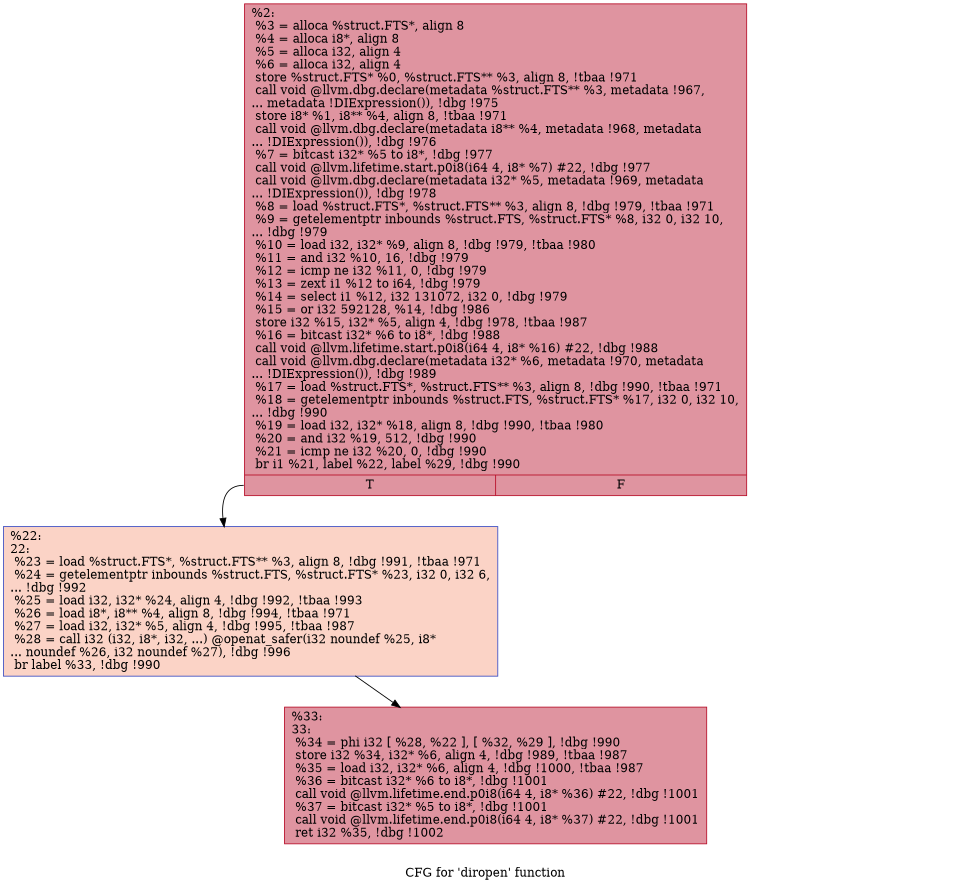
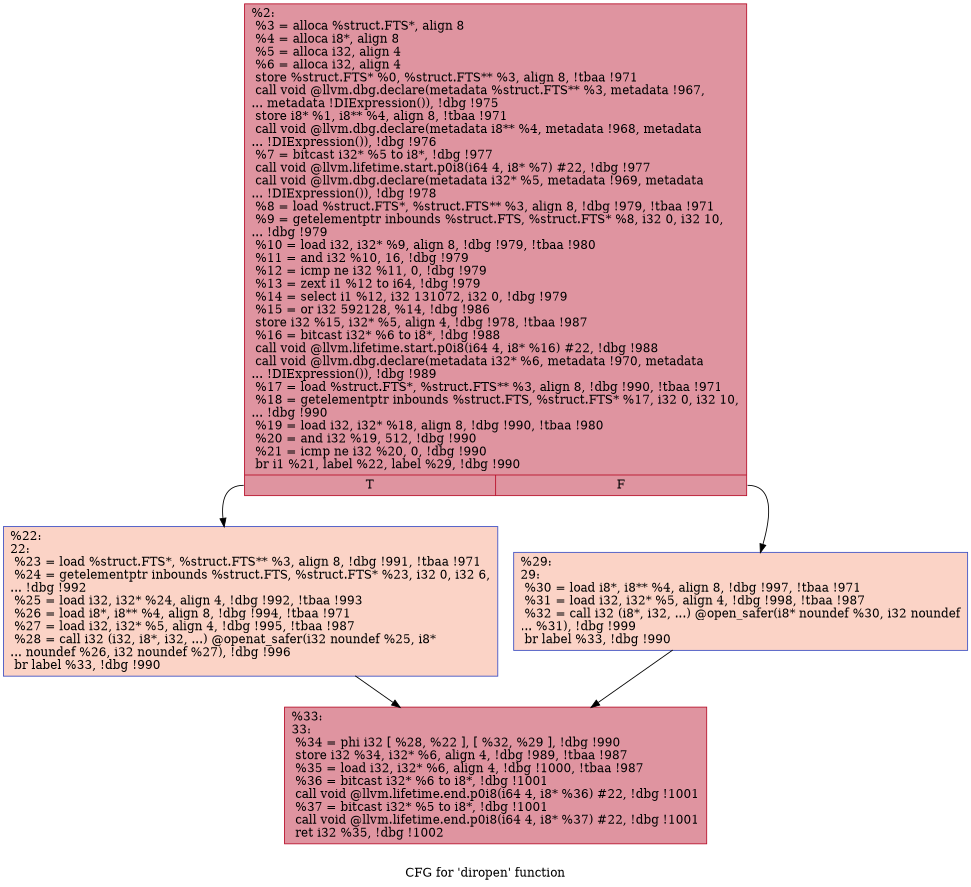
none -> (741, 601)
